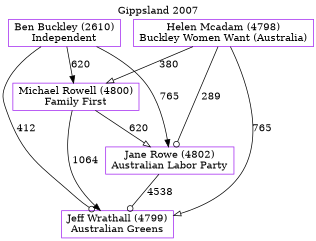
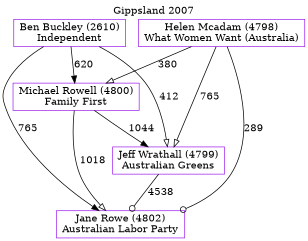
(224, 33) -> (222, 33)
(139, 129) -> (93, 161)
(16, 134) -> (146, 84)
(86, 161) -> (142, 129)
(146, 190) -> (146, 190)
